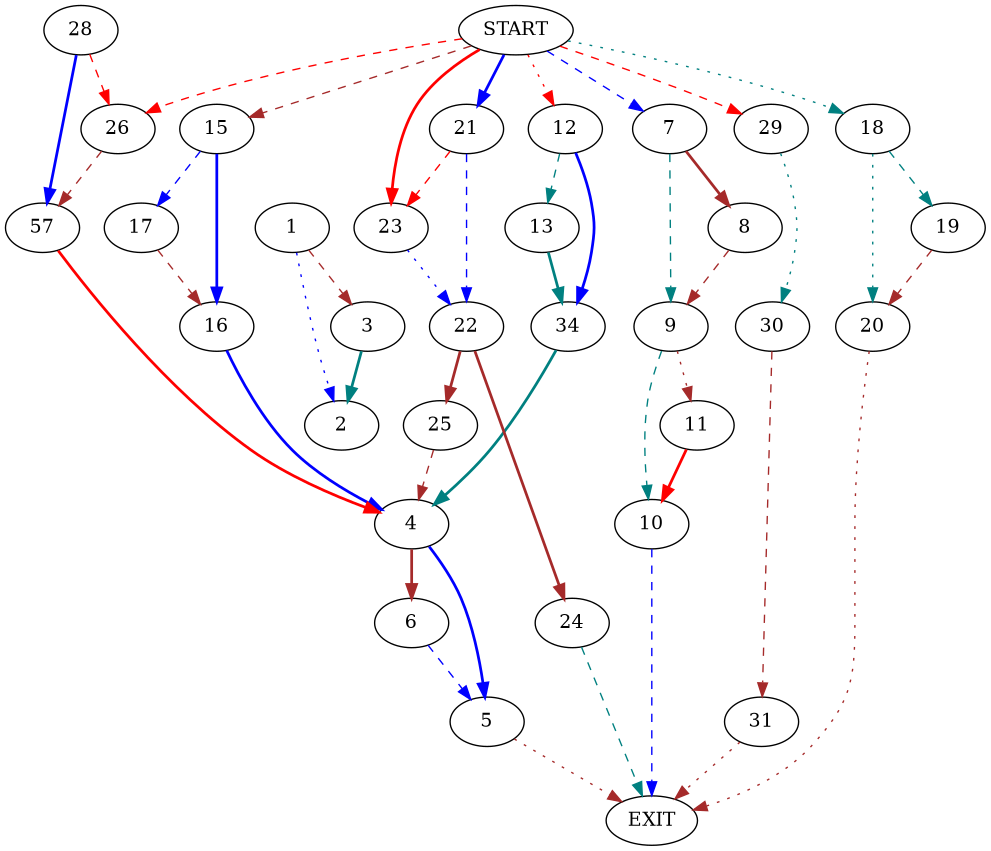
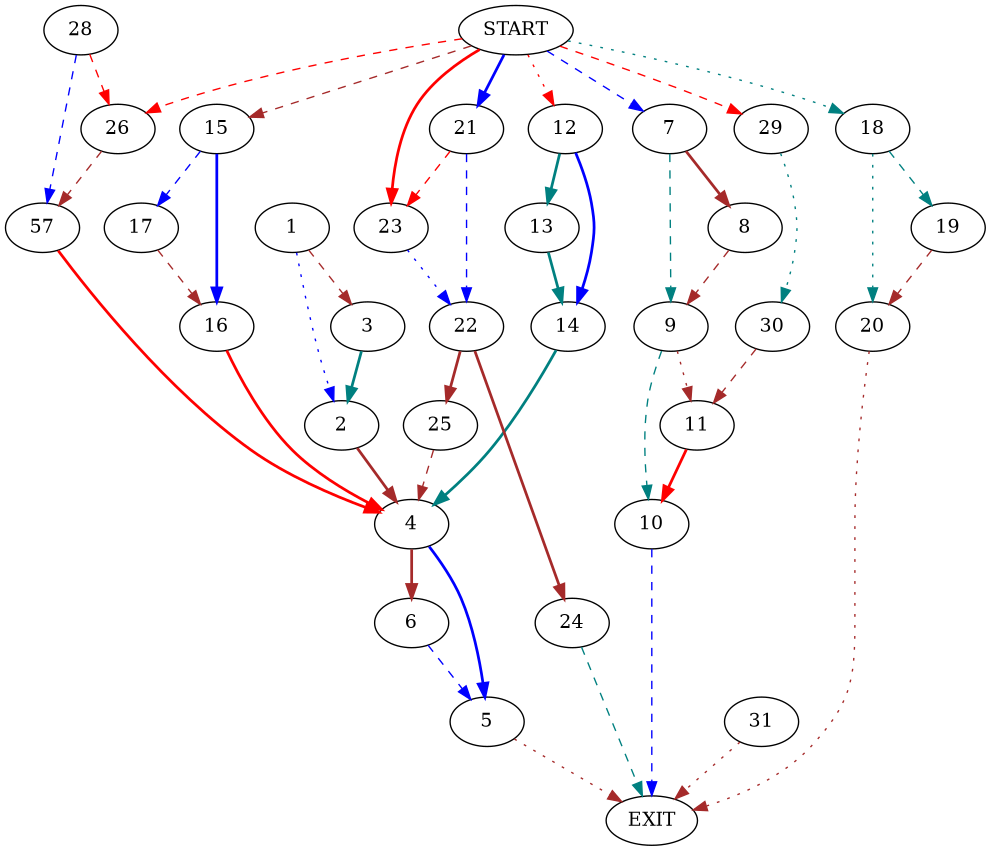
(63, 122) -> (63, 122)
(555, 171) -> (555, 171)
(568, 327) -> (568, 327)
(283, 440) -> (283, 440)
none -> (373, 469)
(767, 517) -> (739, 371)
